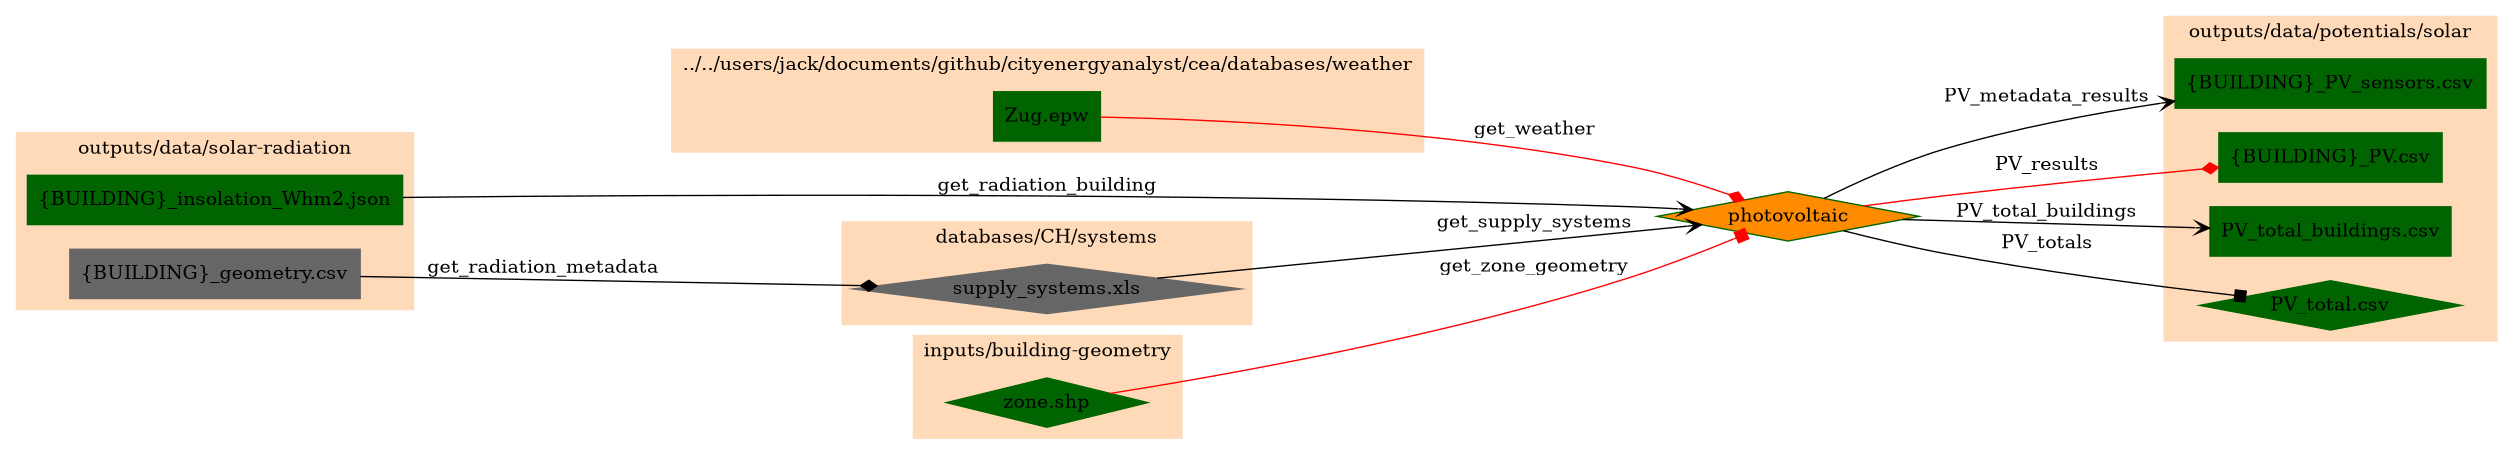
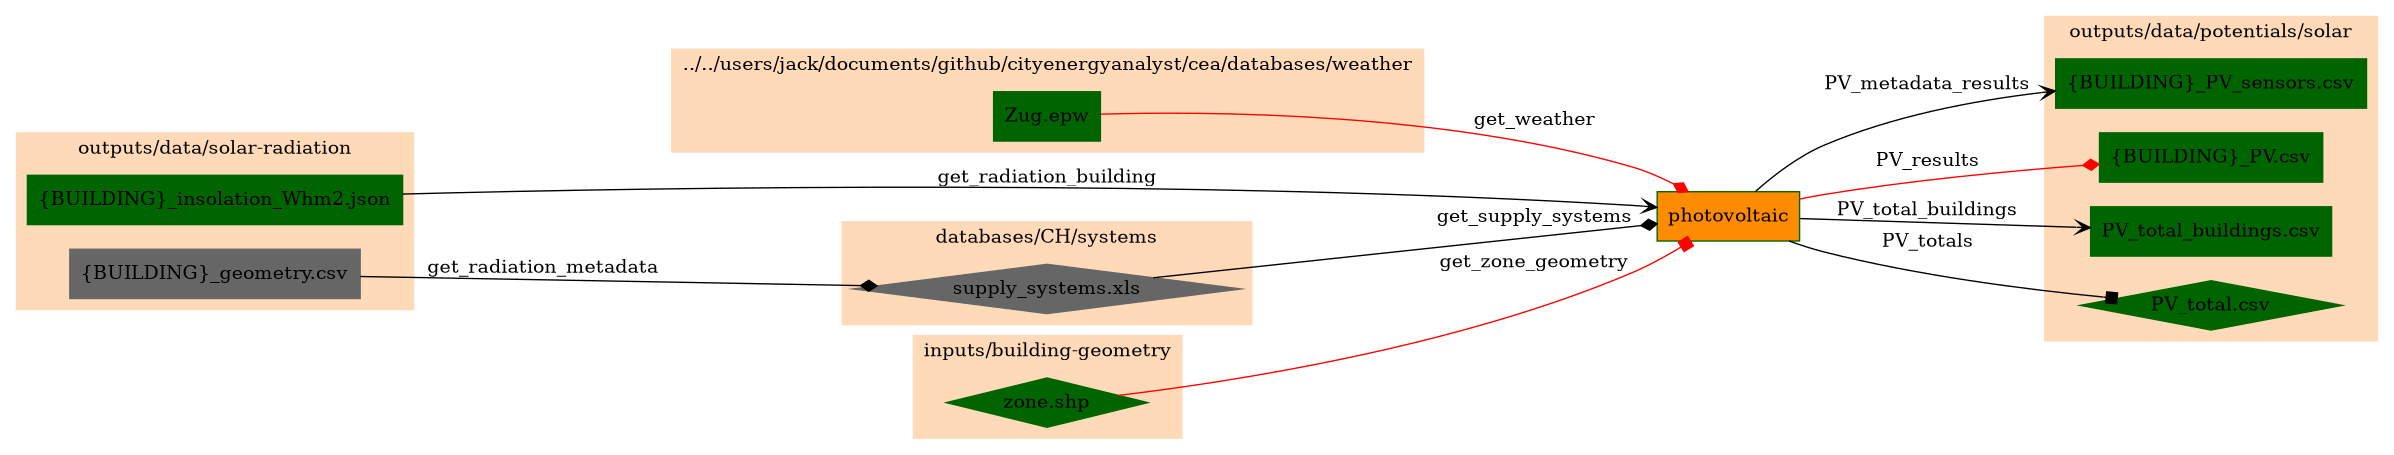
(1788, 216) -> (1728, 216)
(1423, 252) -> (1397, 252)
